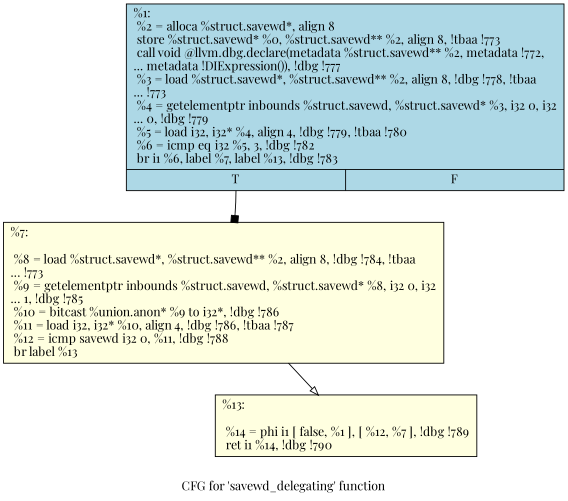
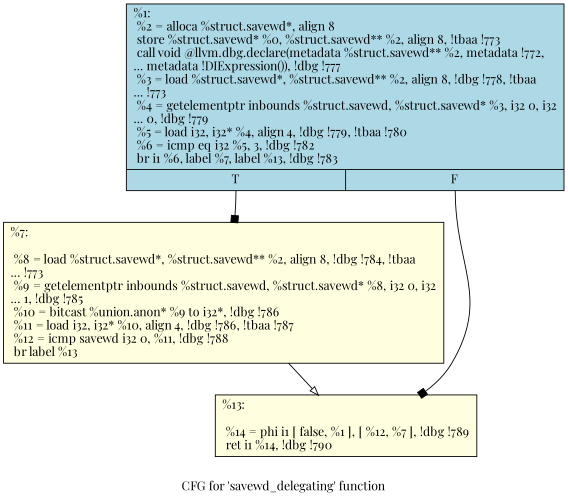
none -> (470, 296)
